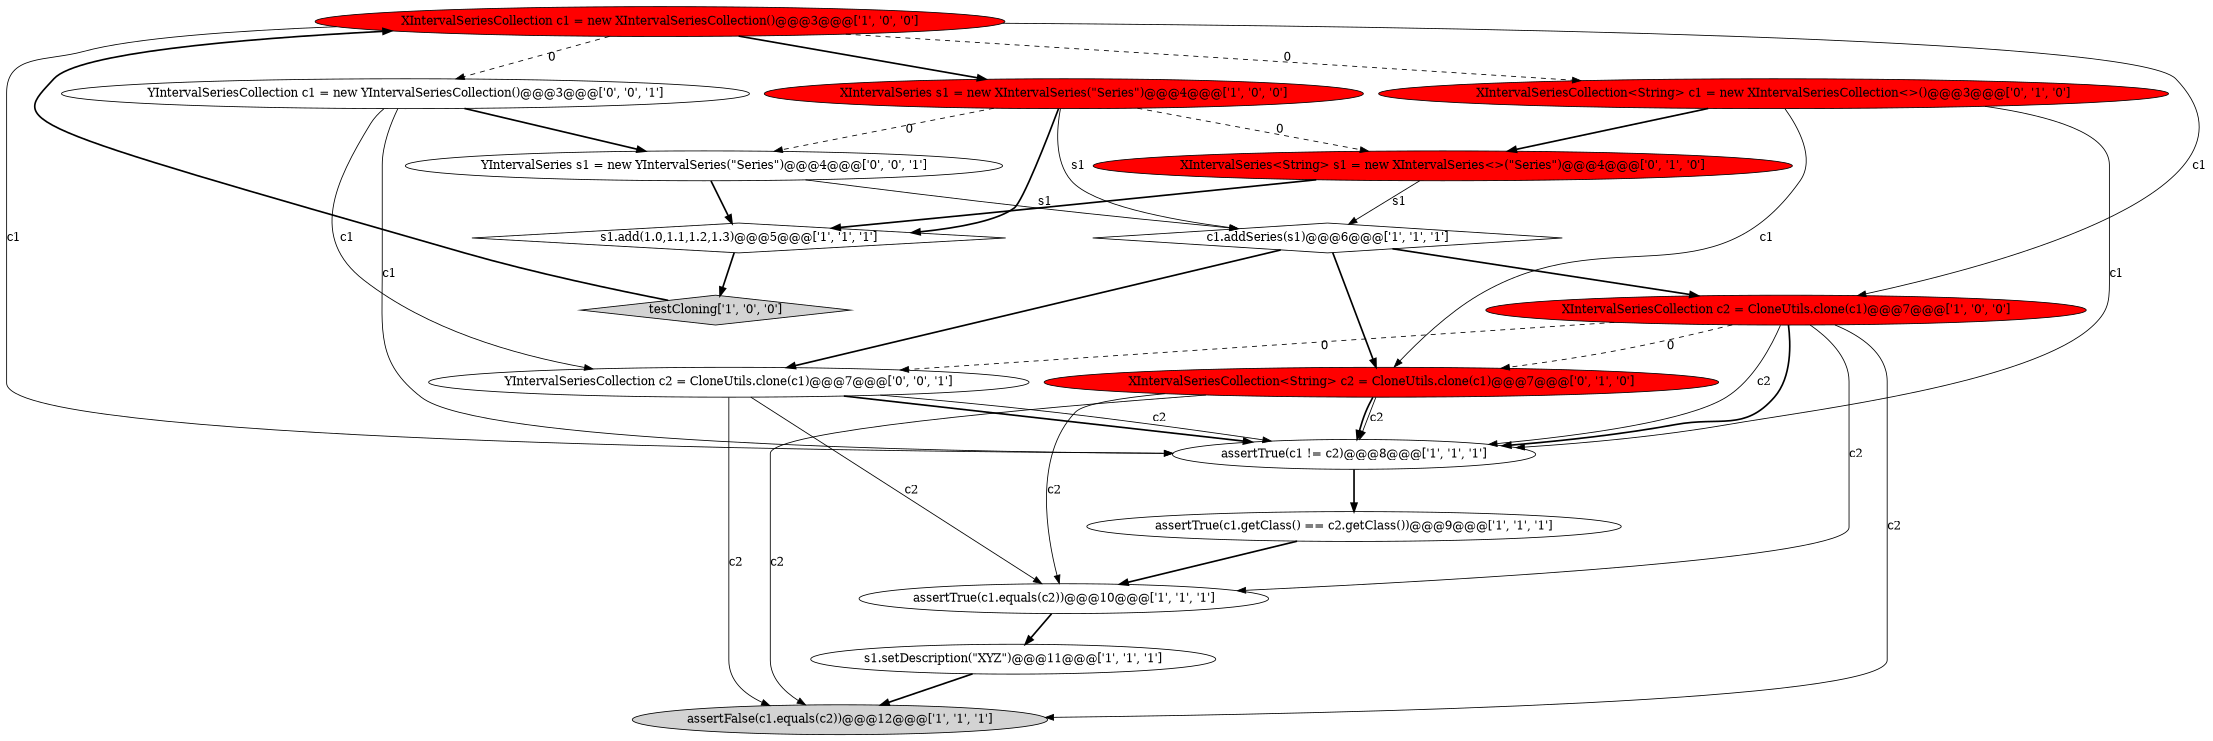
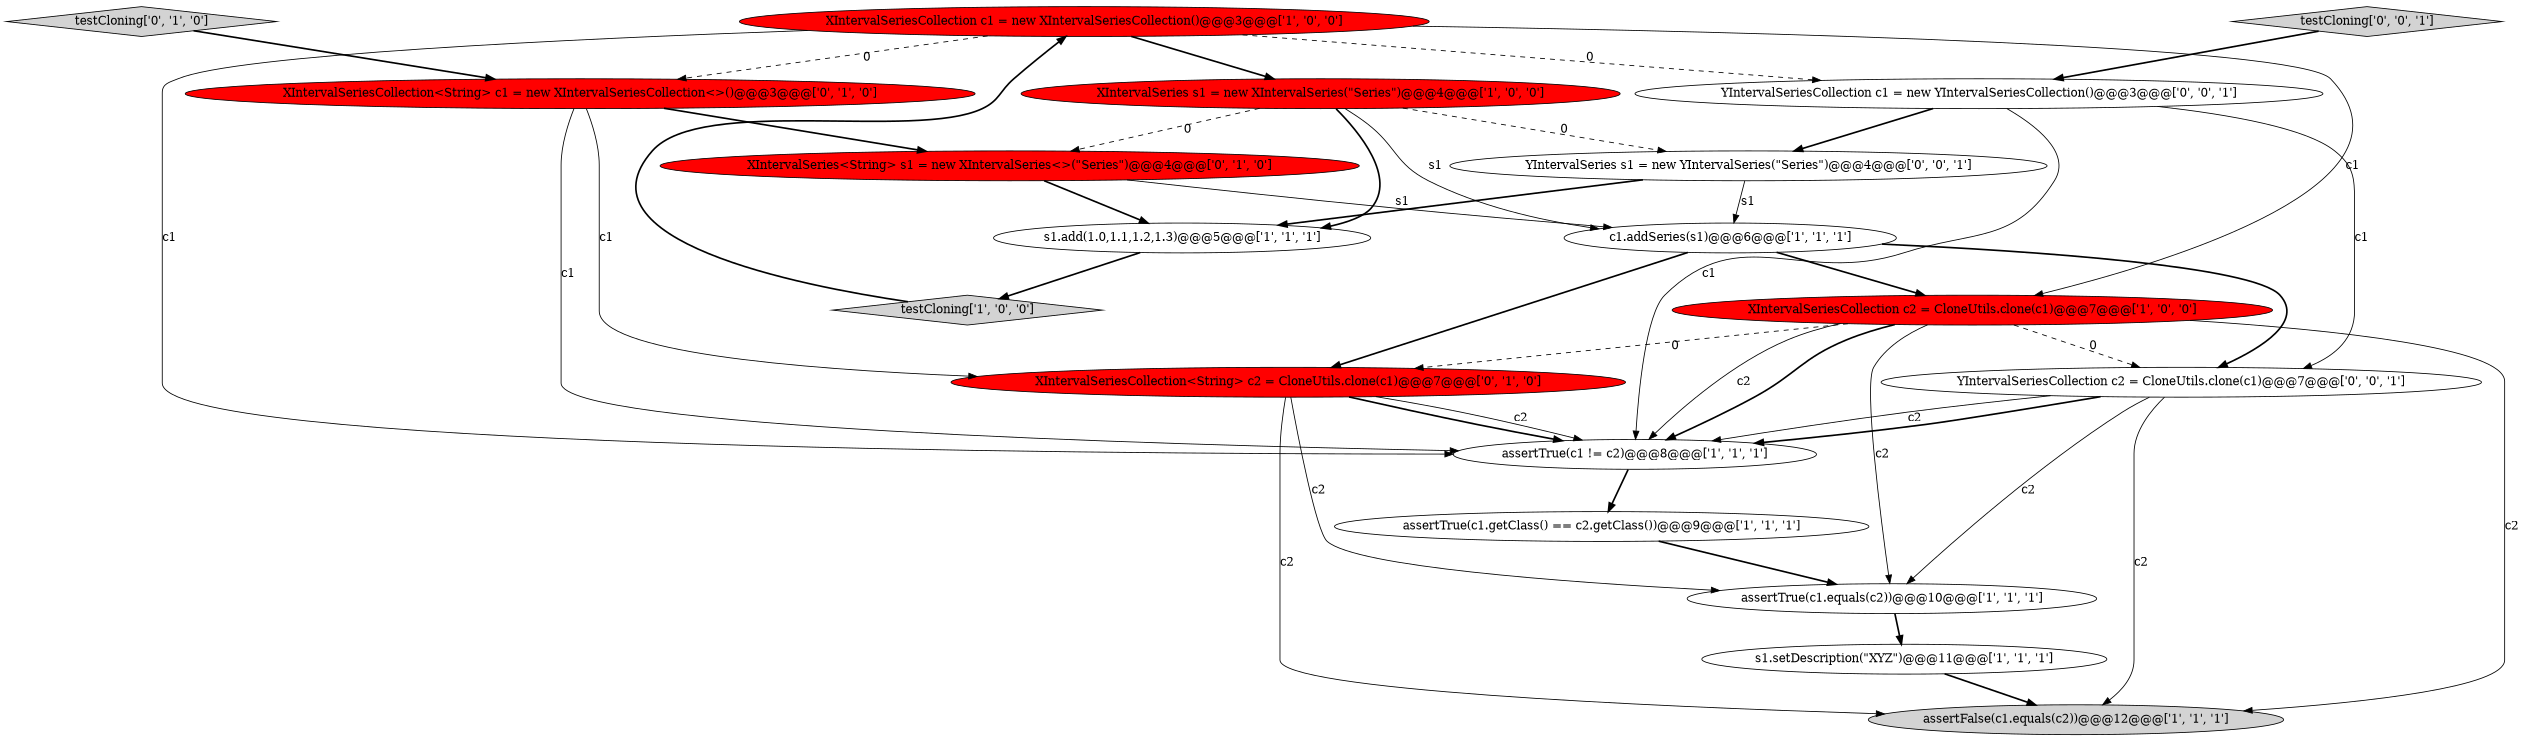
none -> (142, 22)
none -> (2367, 22)
(739, 238) -> (1182, 238)
(1327, 238) -> (1730, 238)
